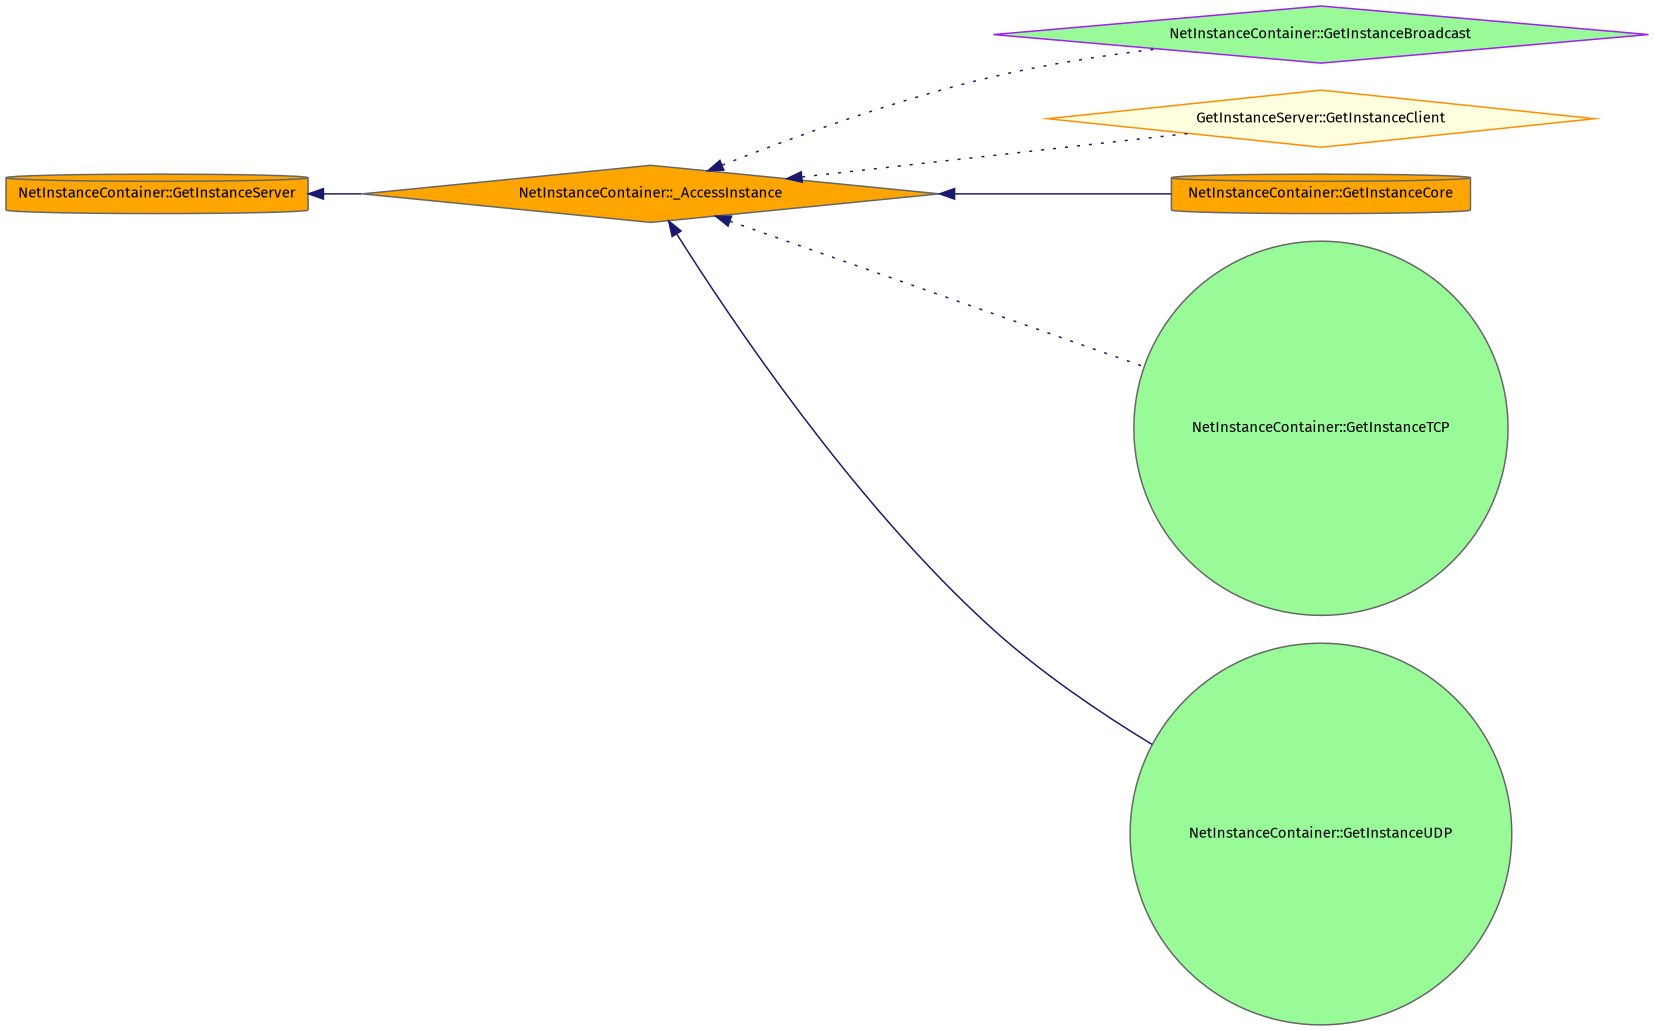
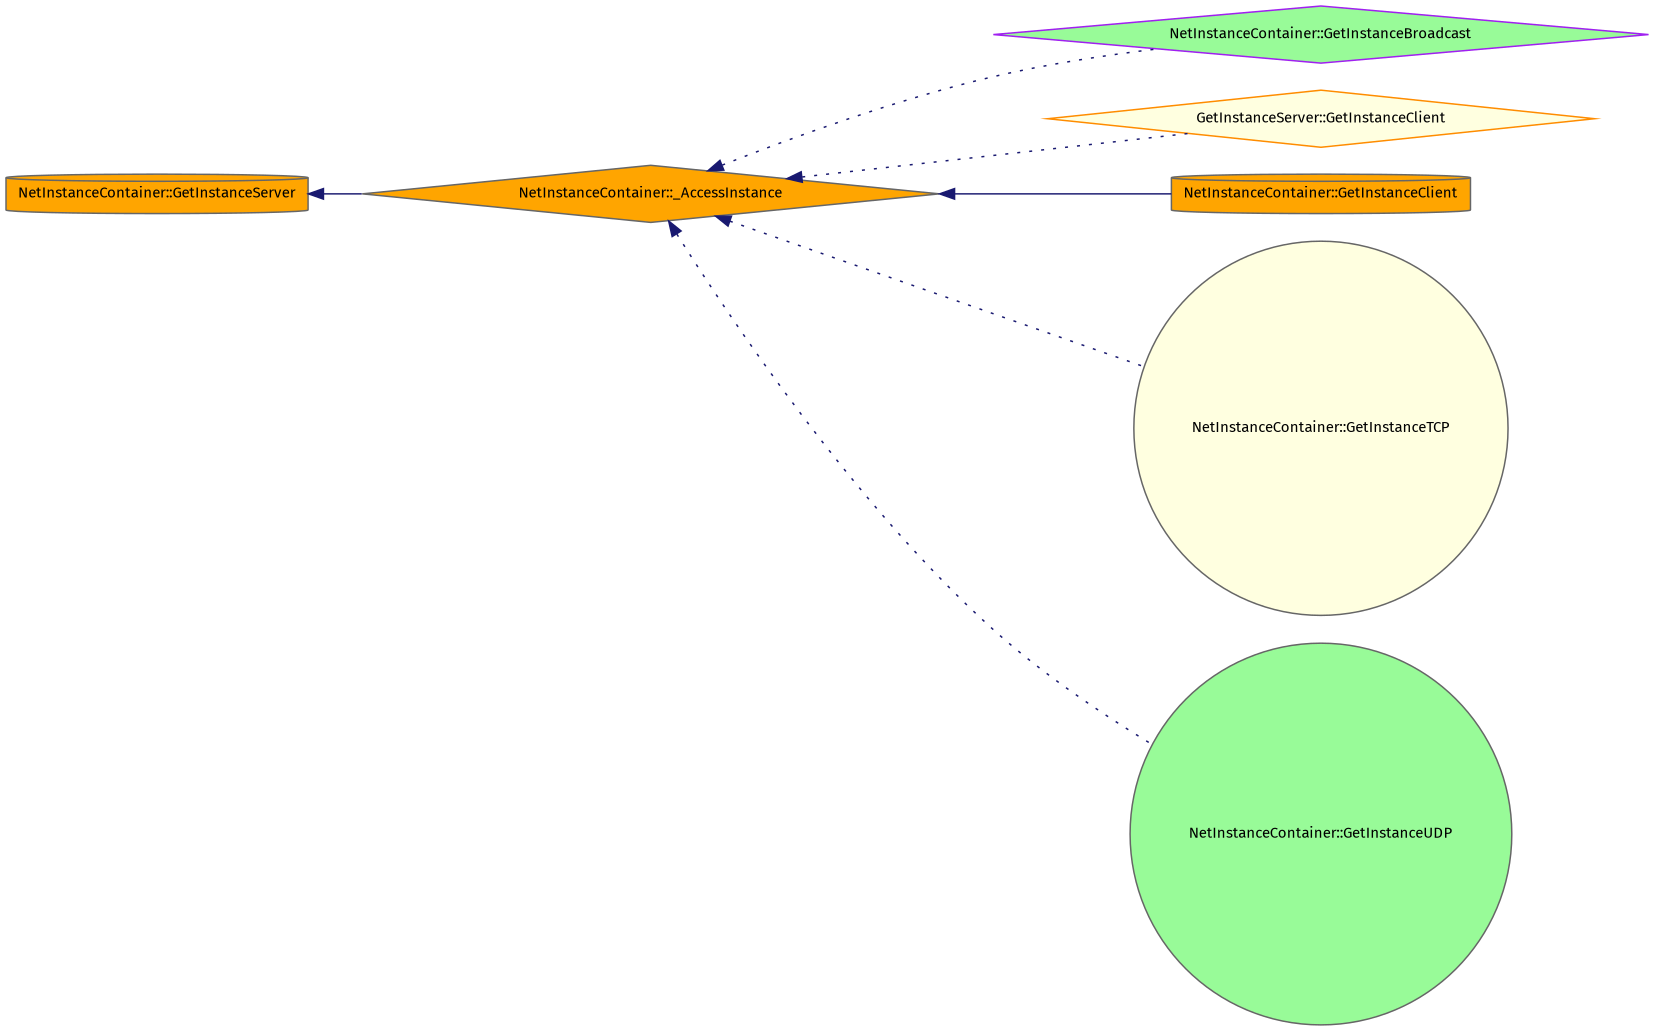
(1321, 194) -> (1321, 194)
(1321, 428) -> (1321, 428)
(885, 518) -> (885, 518)
